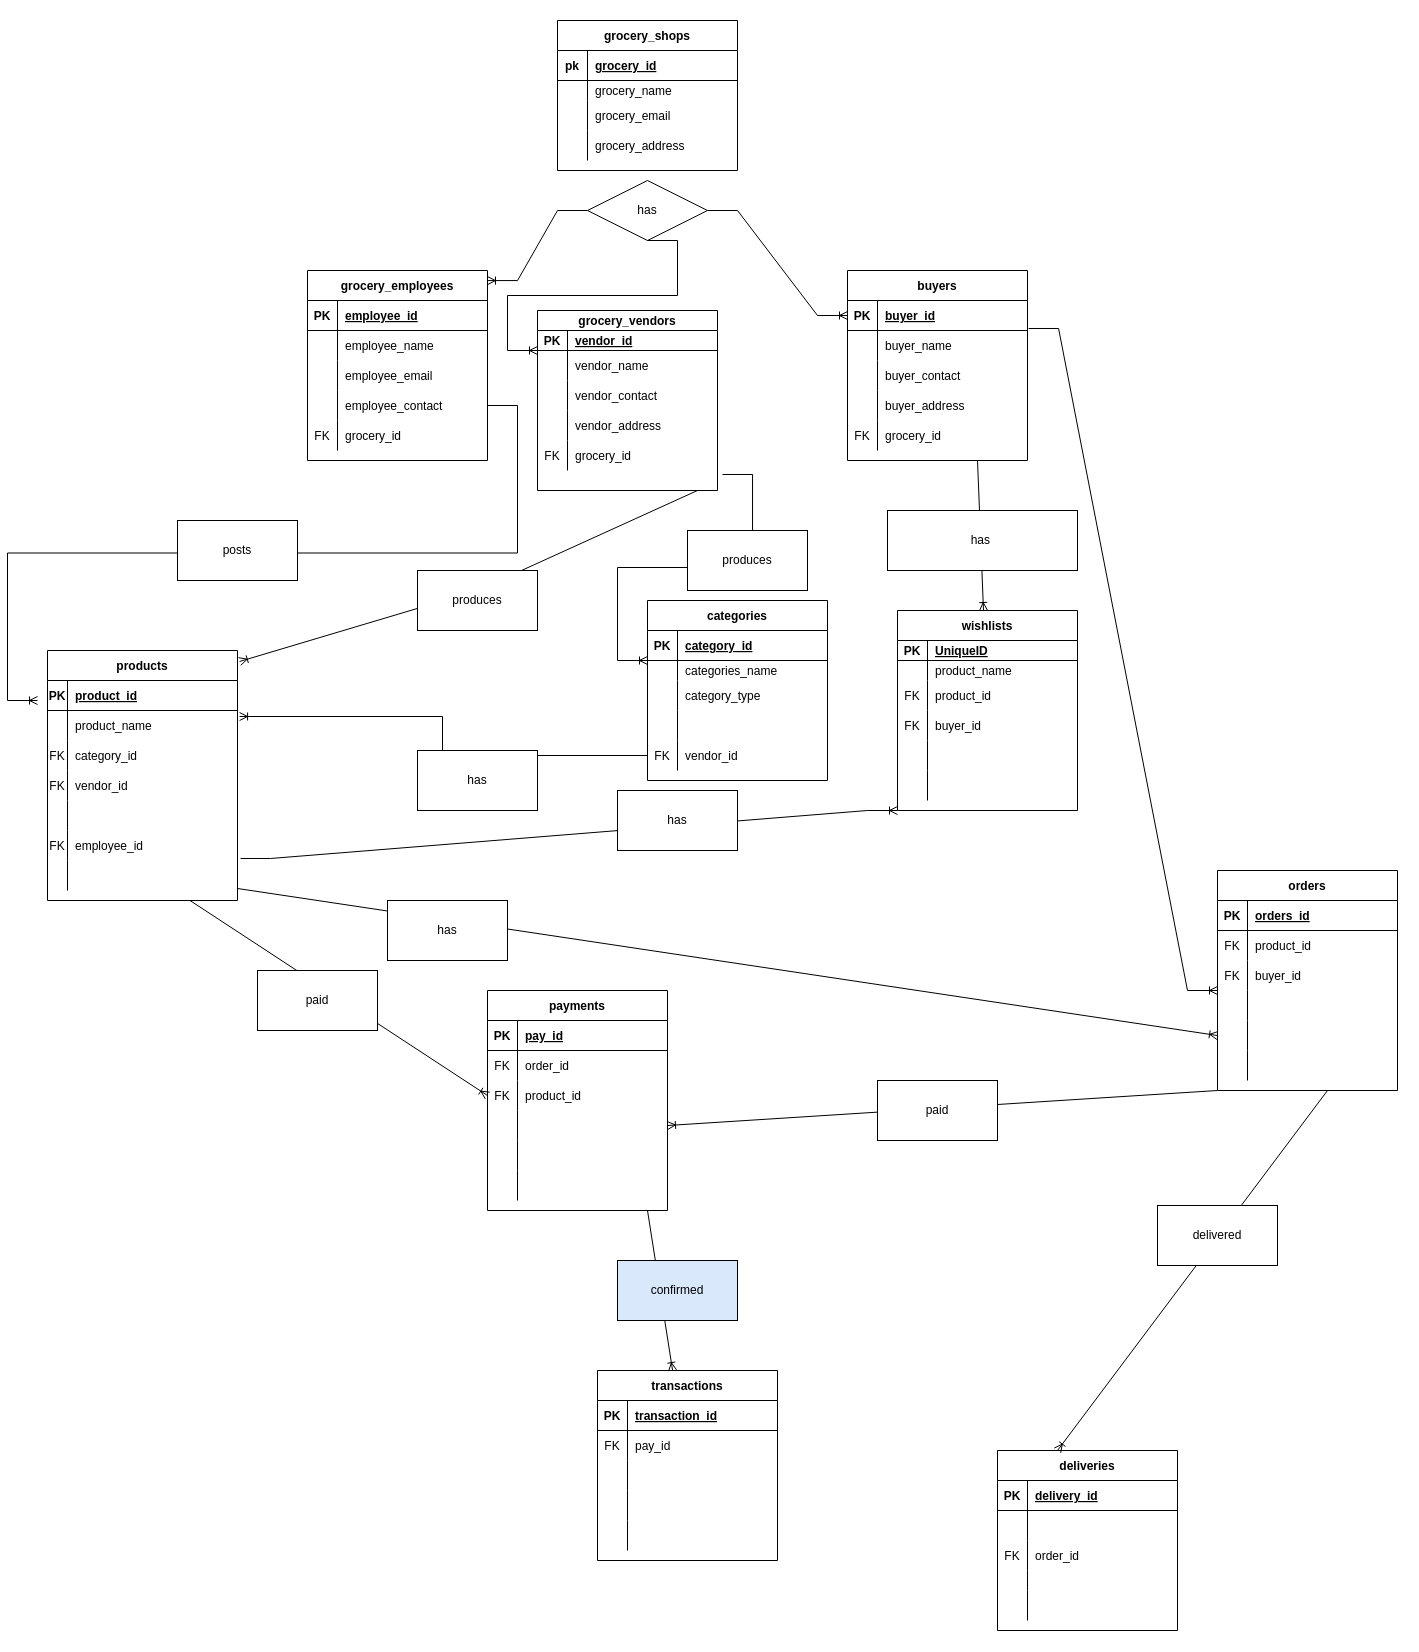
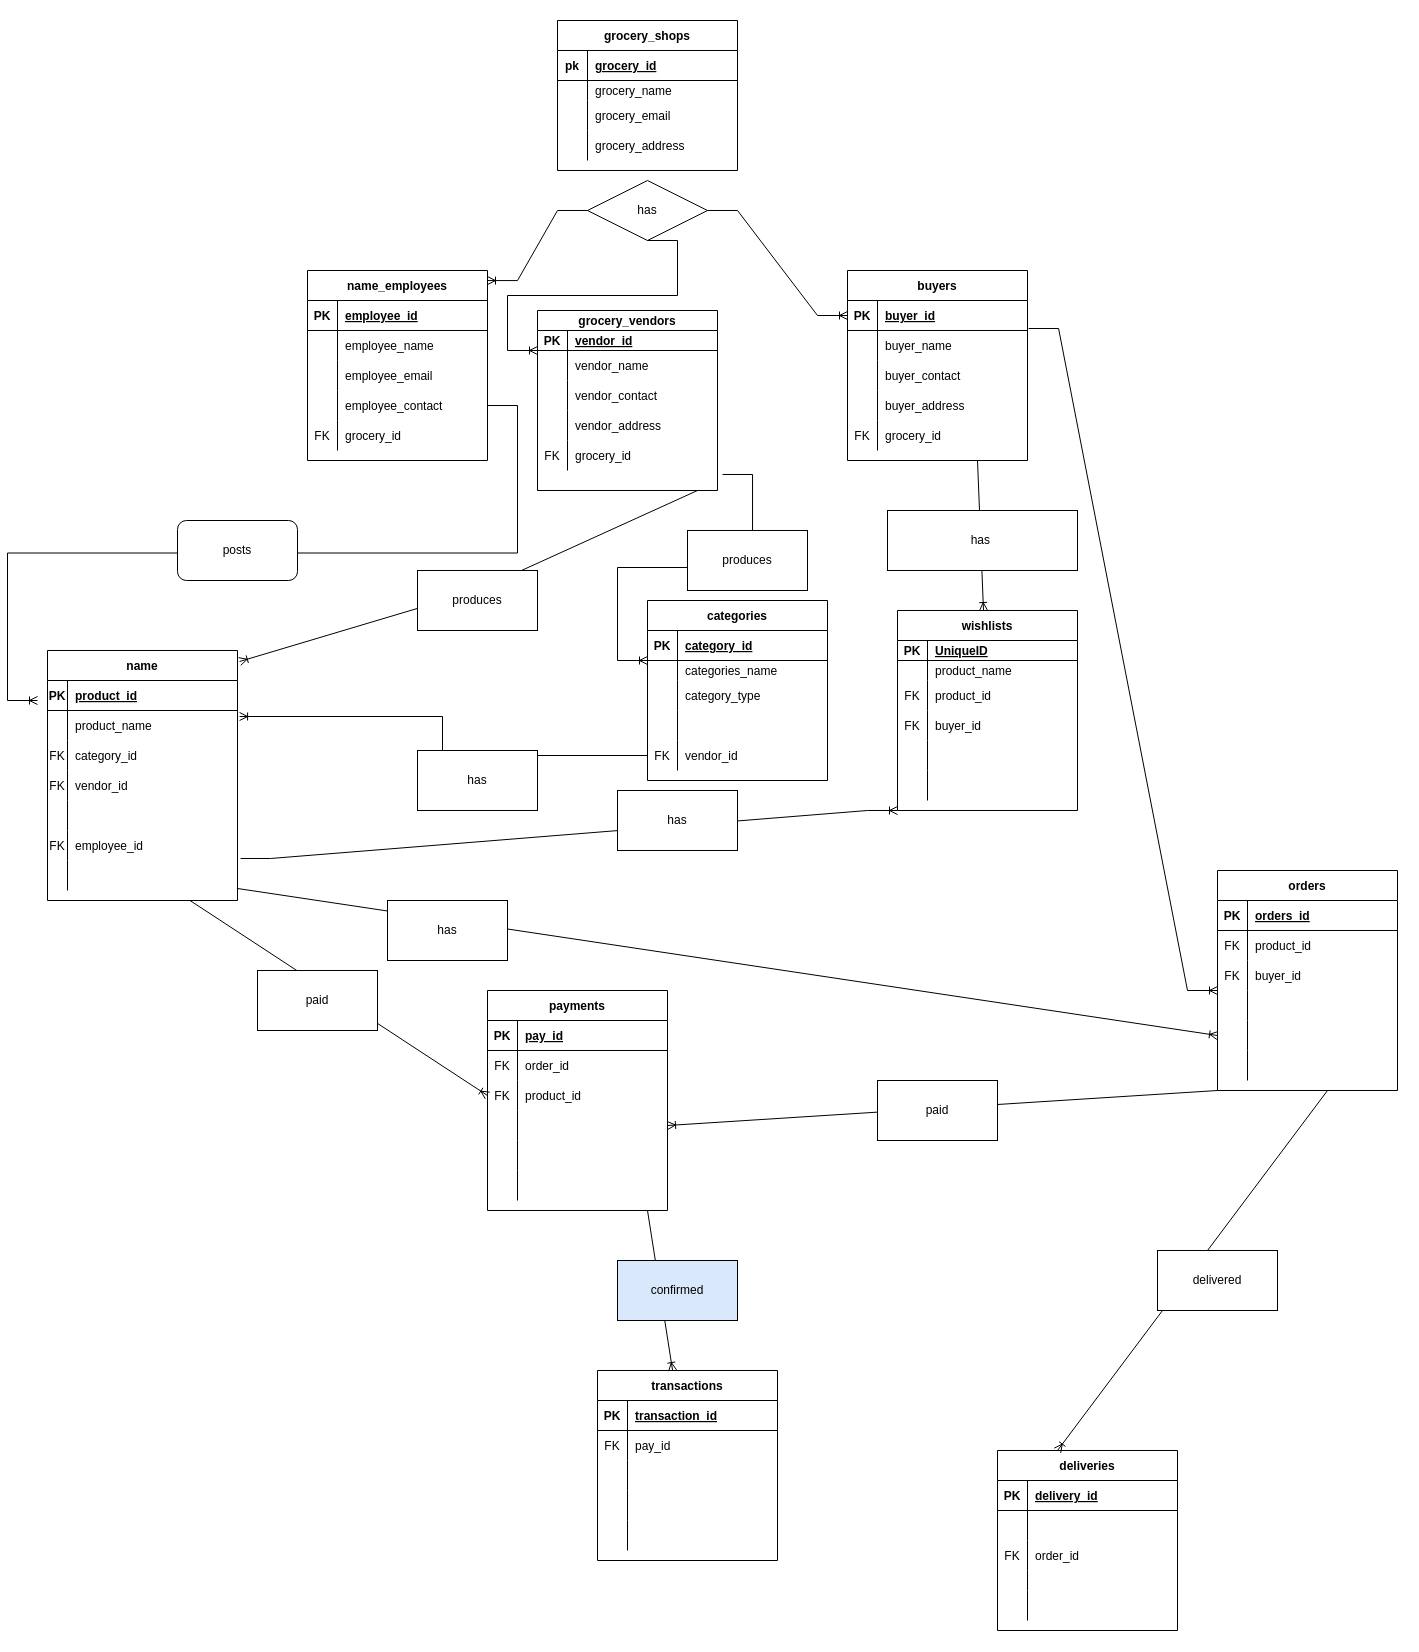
(397, 286) -> (397, 286)
(238, 551) -> (238, 551)
(142, 666) -> (142, 666)
(1218, 1236) -> (1218, 1281)
